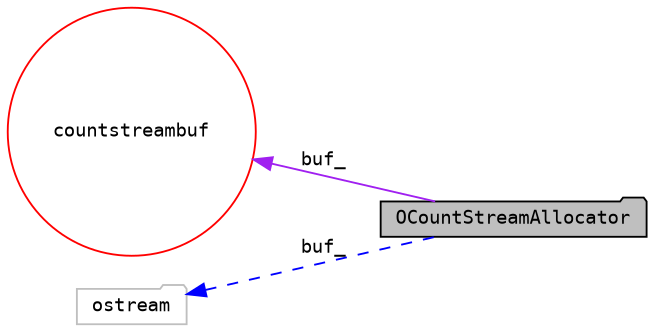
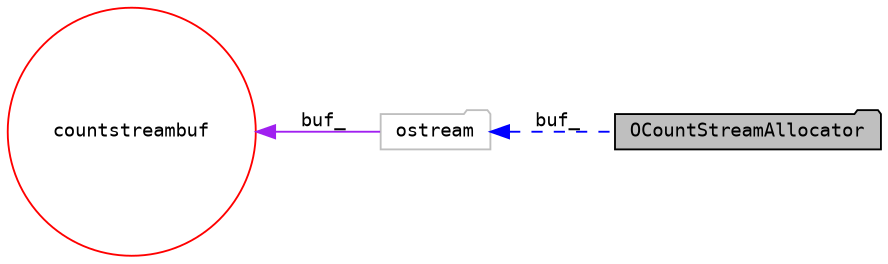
(353, 183) -> (328, 132)
